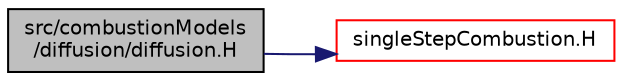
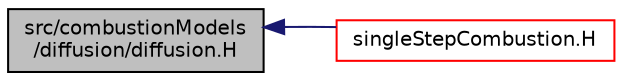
(290, 54) -> (310, 27)
